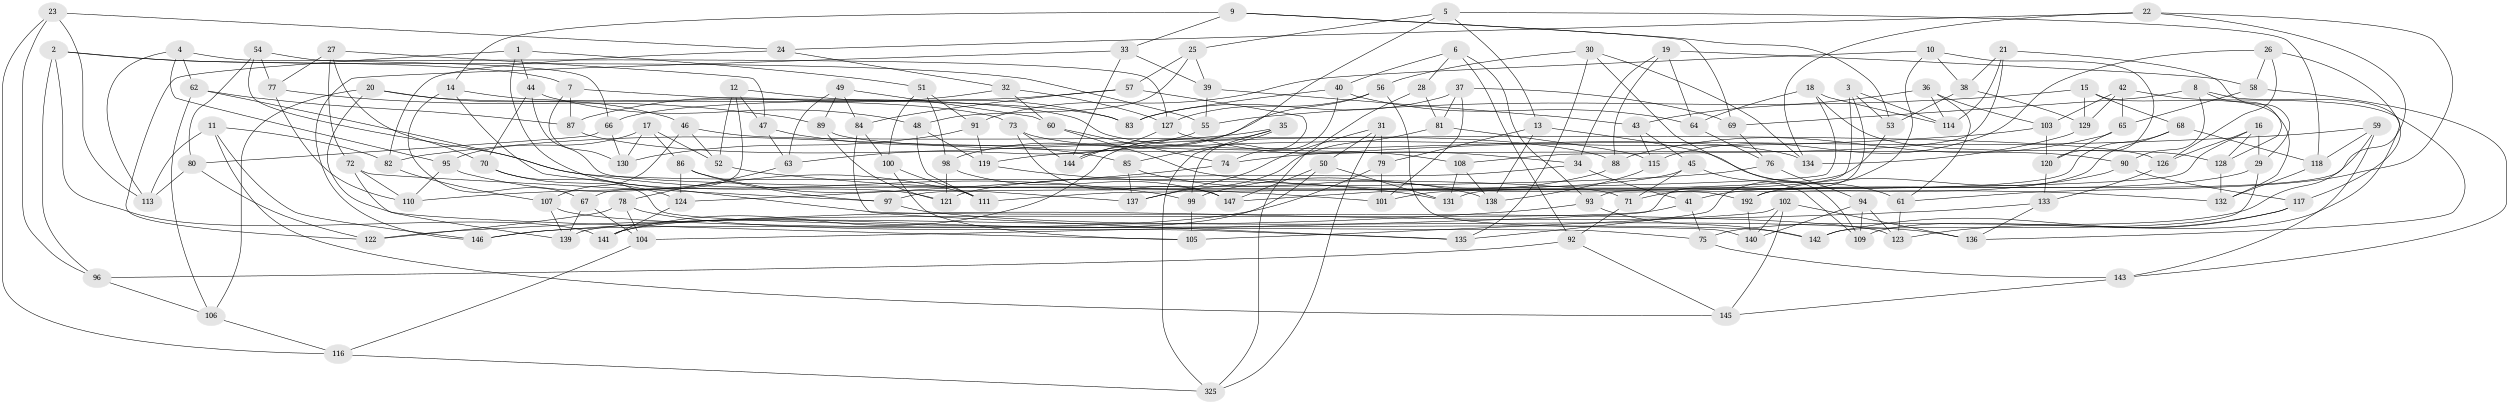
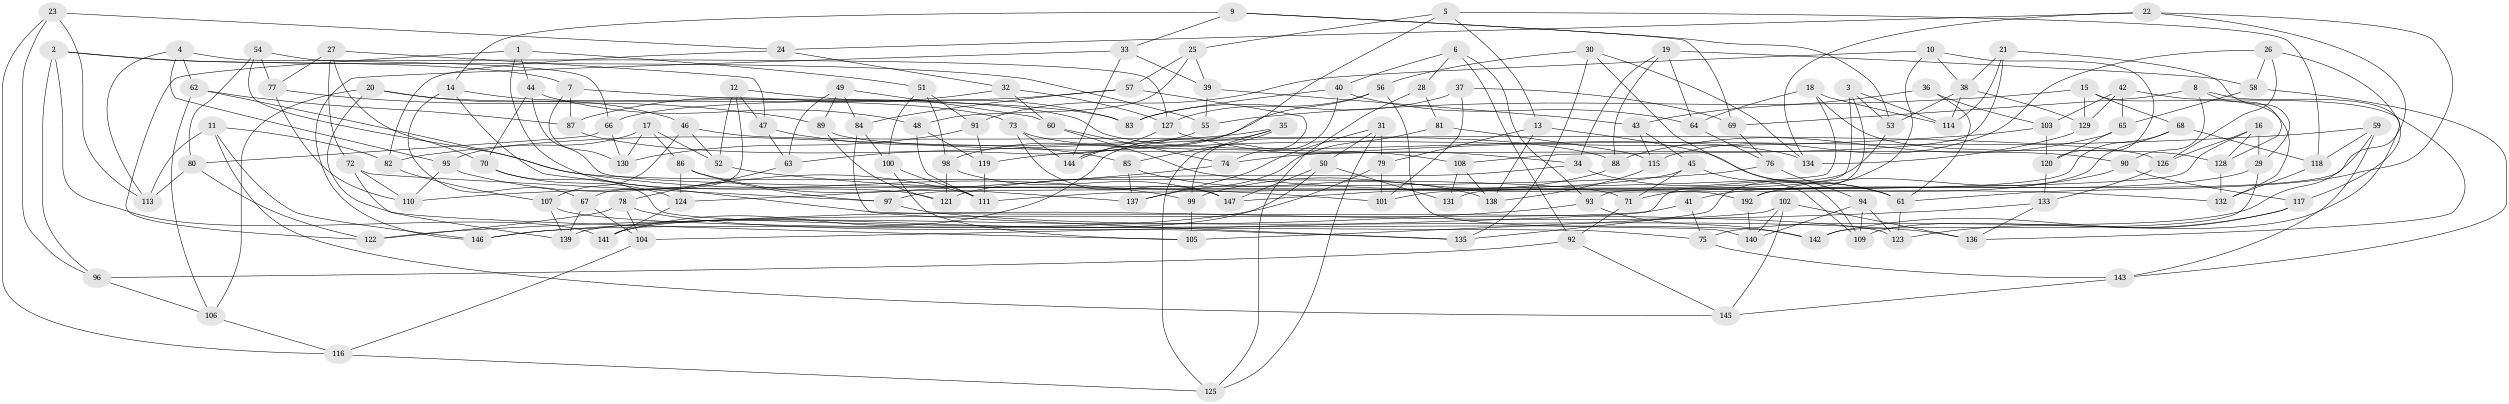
(1450, 107) -> none
(1937, 107) -> (1956, 107)
(1217, 182) -> (984, 183)
(1632, 186) -> (1740, 183)
(1211, 392) -> (1211, 392)
